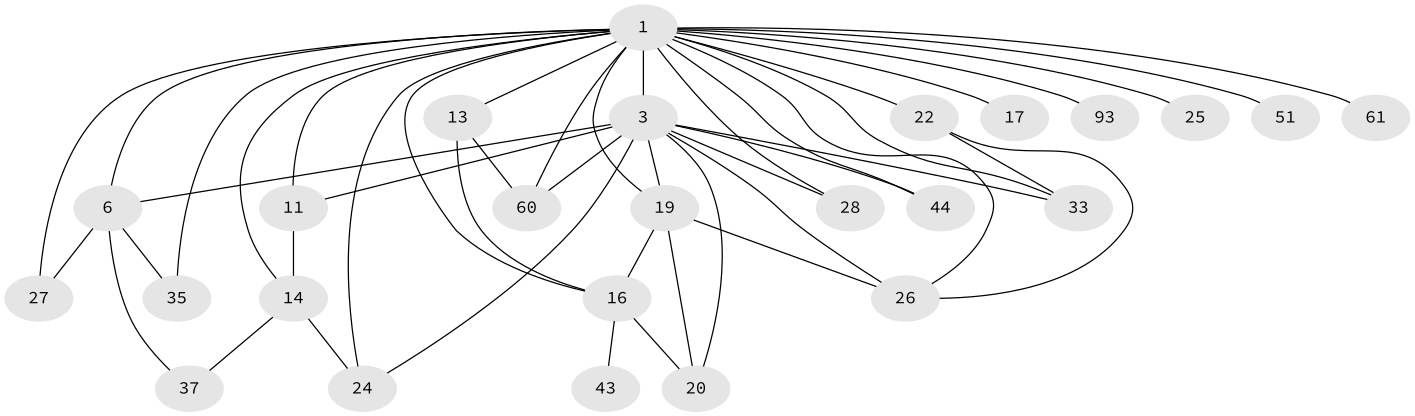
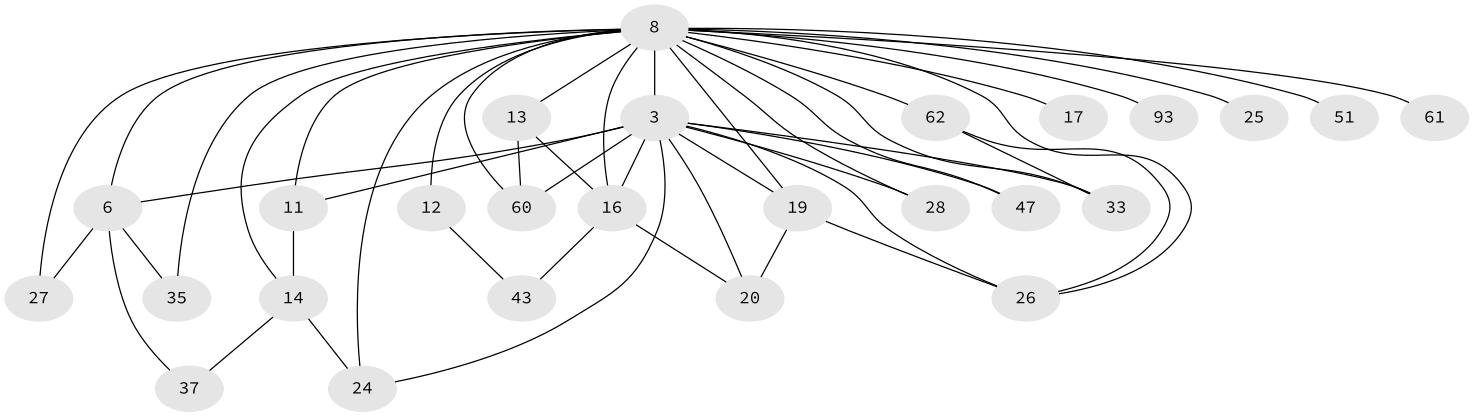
(643, 28) -> (655, 28)
(924, 118) -> (936, 118)
none -> (431, 208)
(941, 208) -> (1026, 208)
(641, 253) -> (633, 163)
